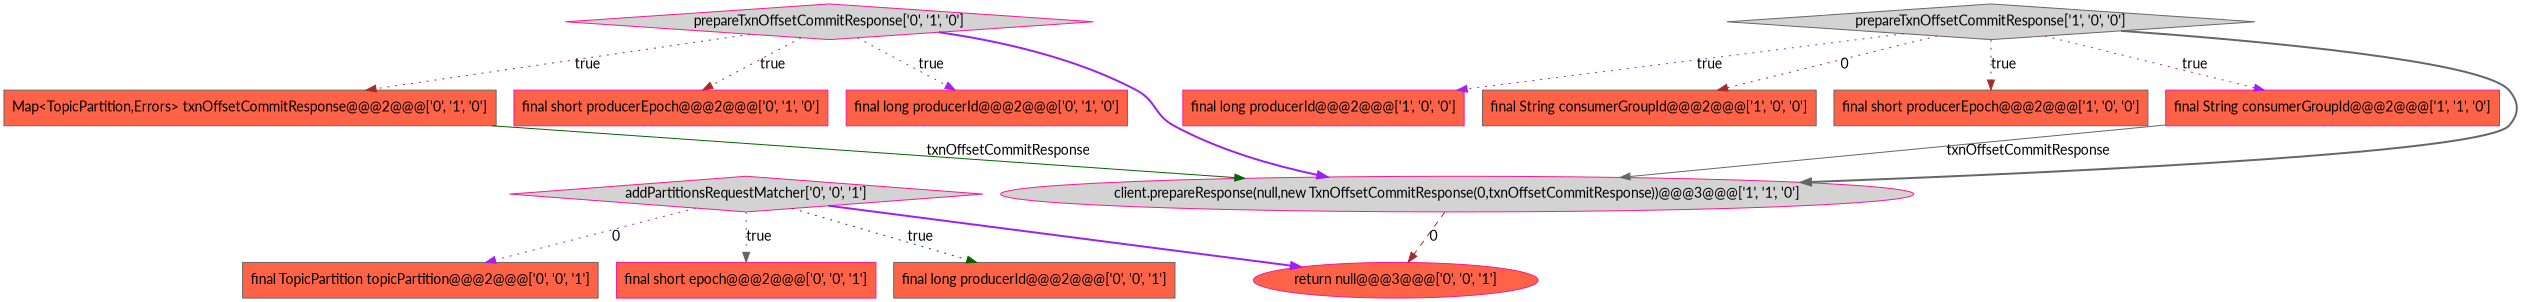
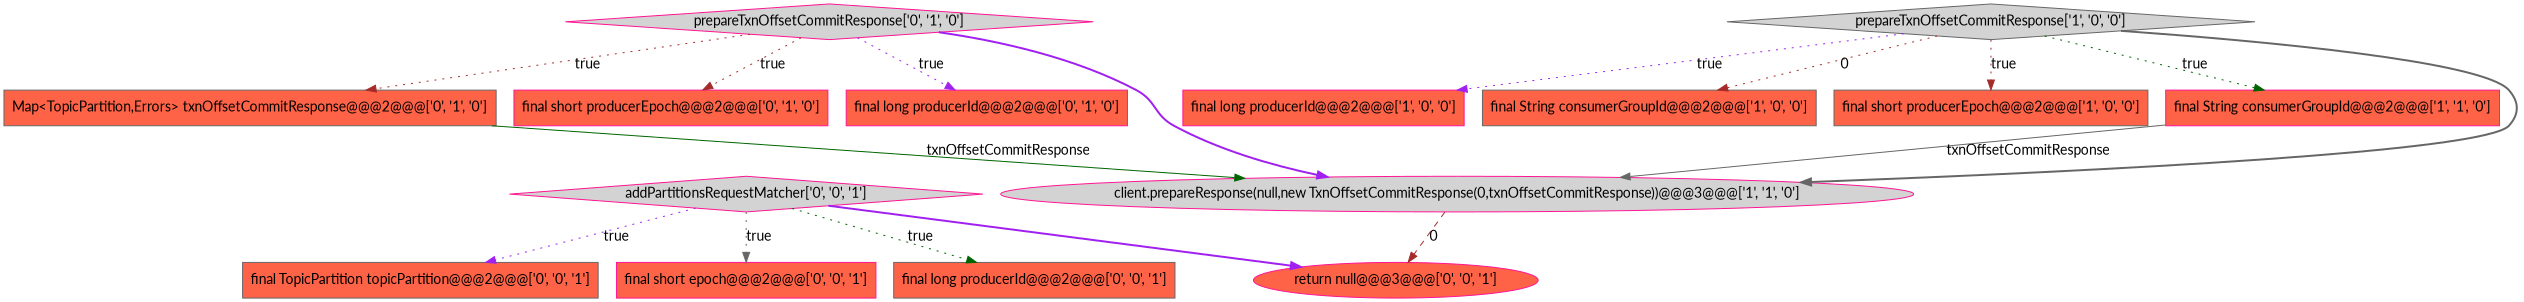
(2150, 62) -> (2150, 62)
(616, 237) -> (616, 237)
